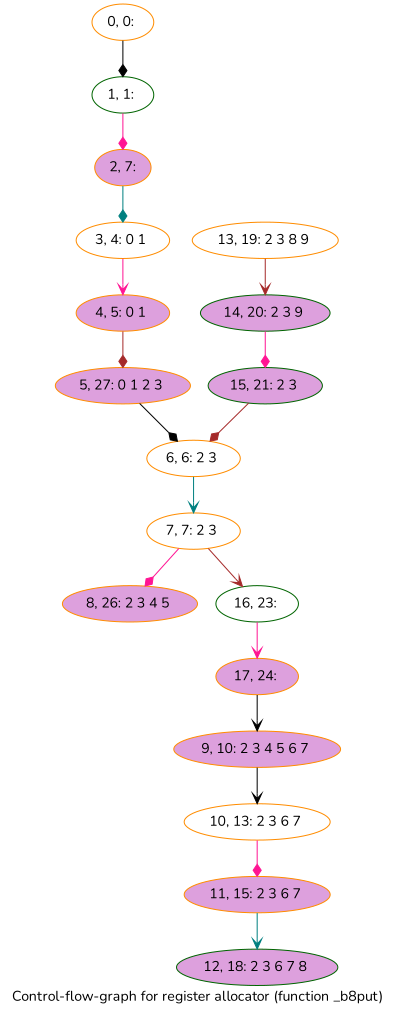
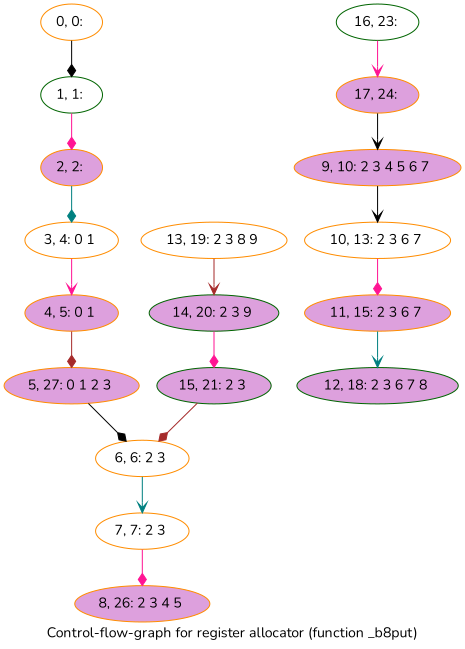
(123, 168) -> (72, 168)
(222, 564) -> none
